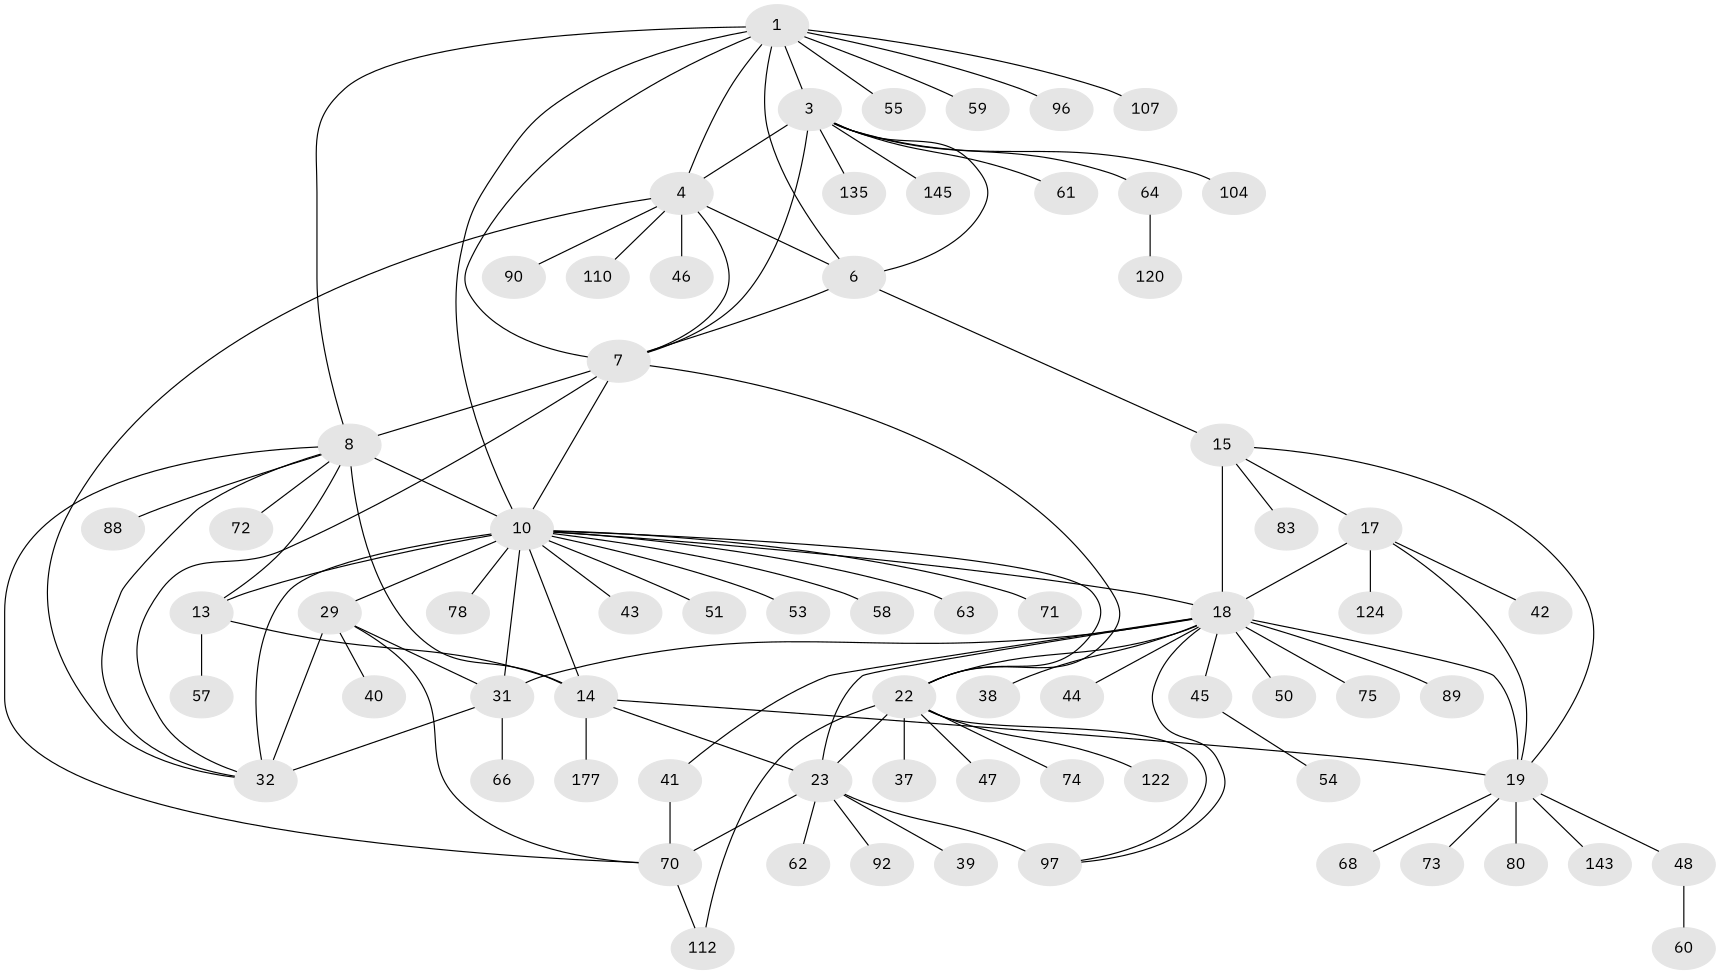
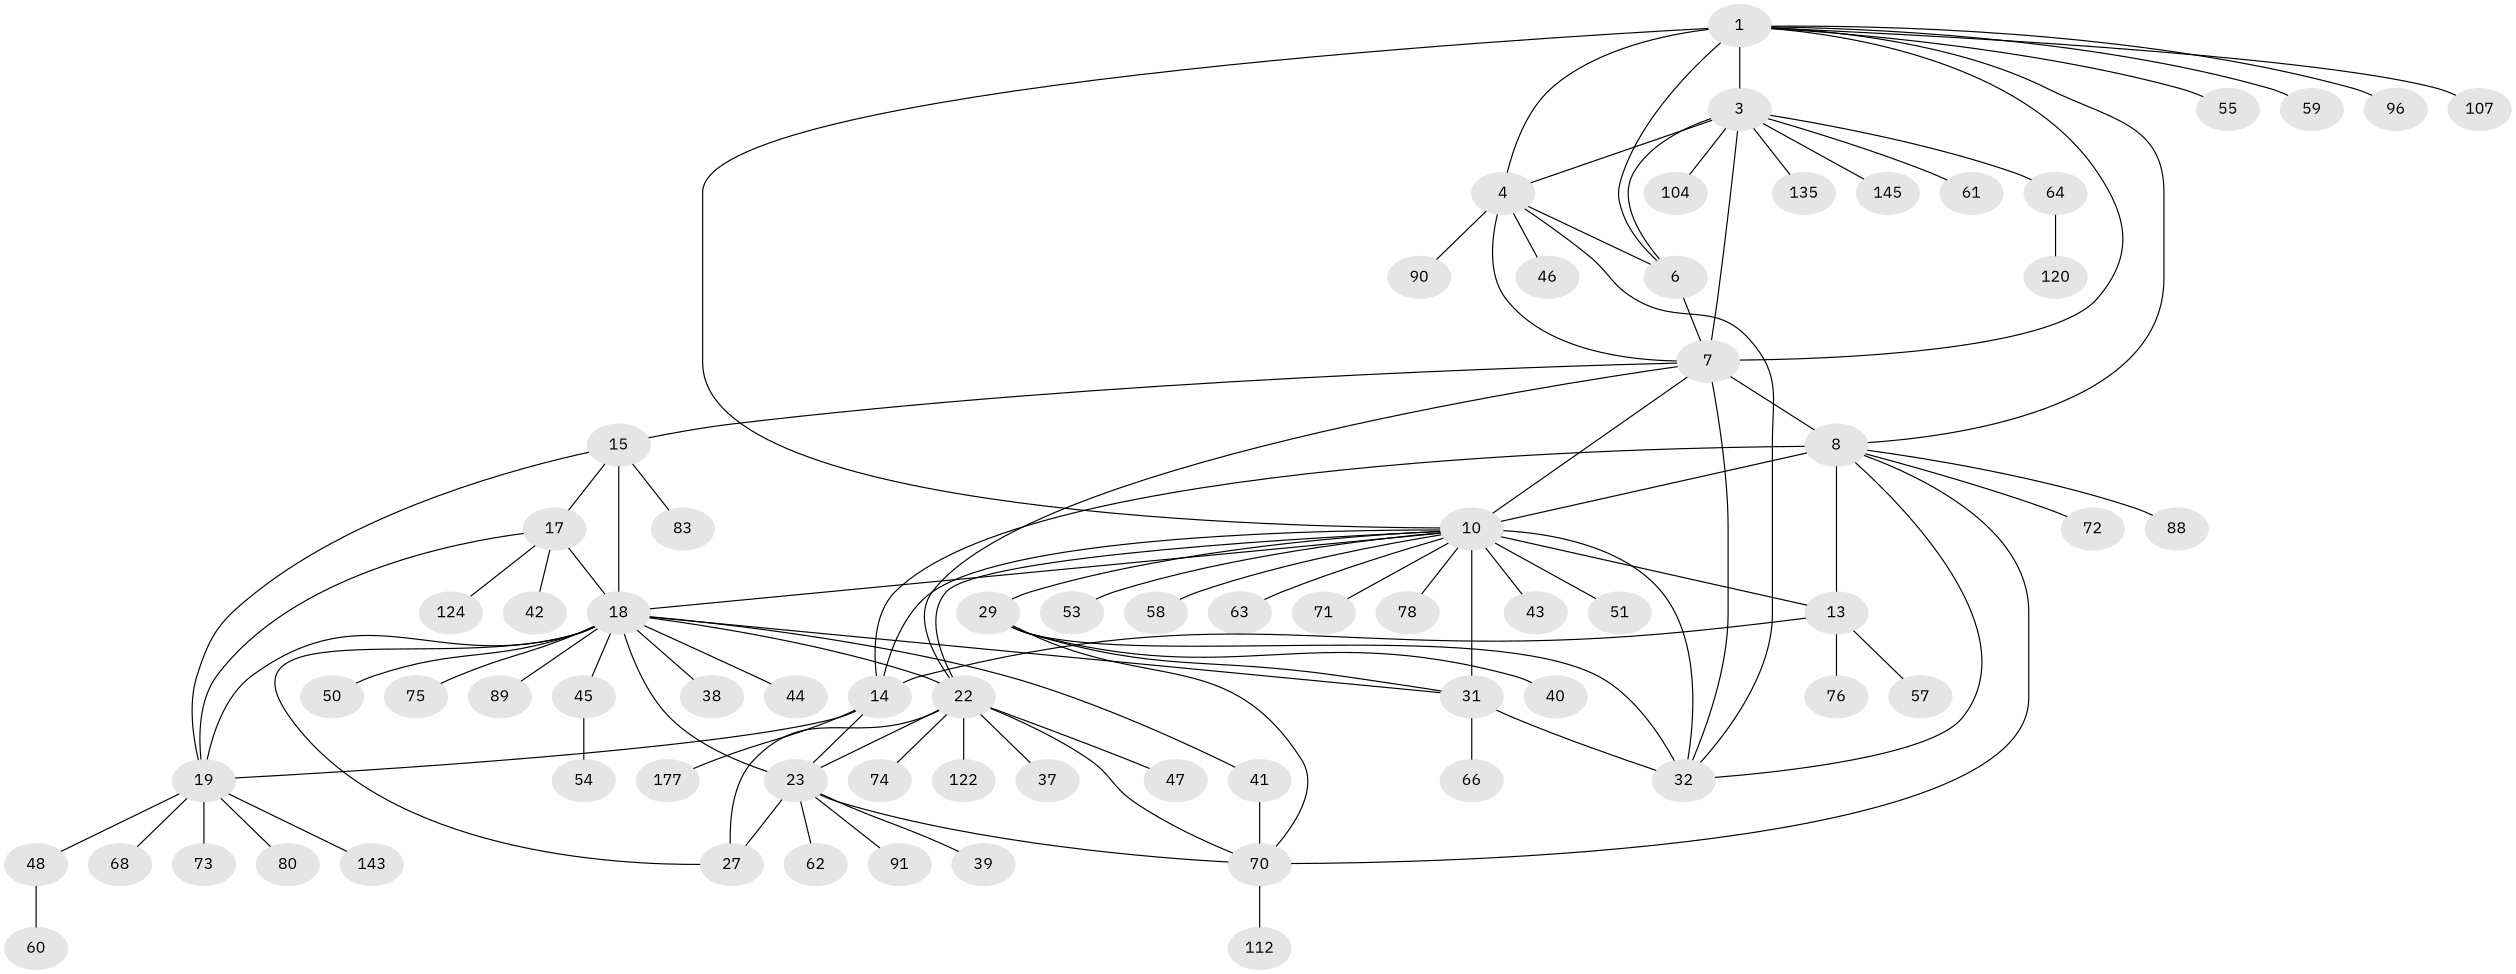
(598, 277) -> none
(1038, 361) -> (1162, 386)
none -> (1836, 697)
(757, 789) -> (1112, 781)
(882, 865) -> (900, 865)
(1050, 865) -> (732, 865)
